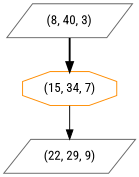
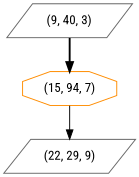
(70, 21) -> (70, 21)
(70, 89) -> (70, 89)
